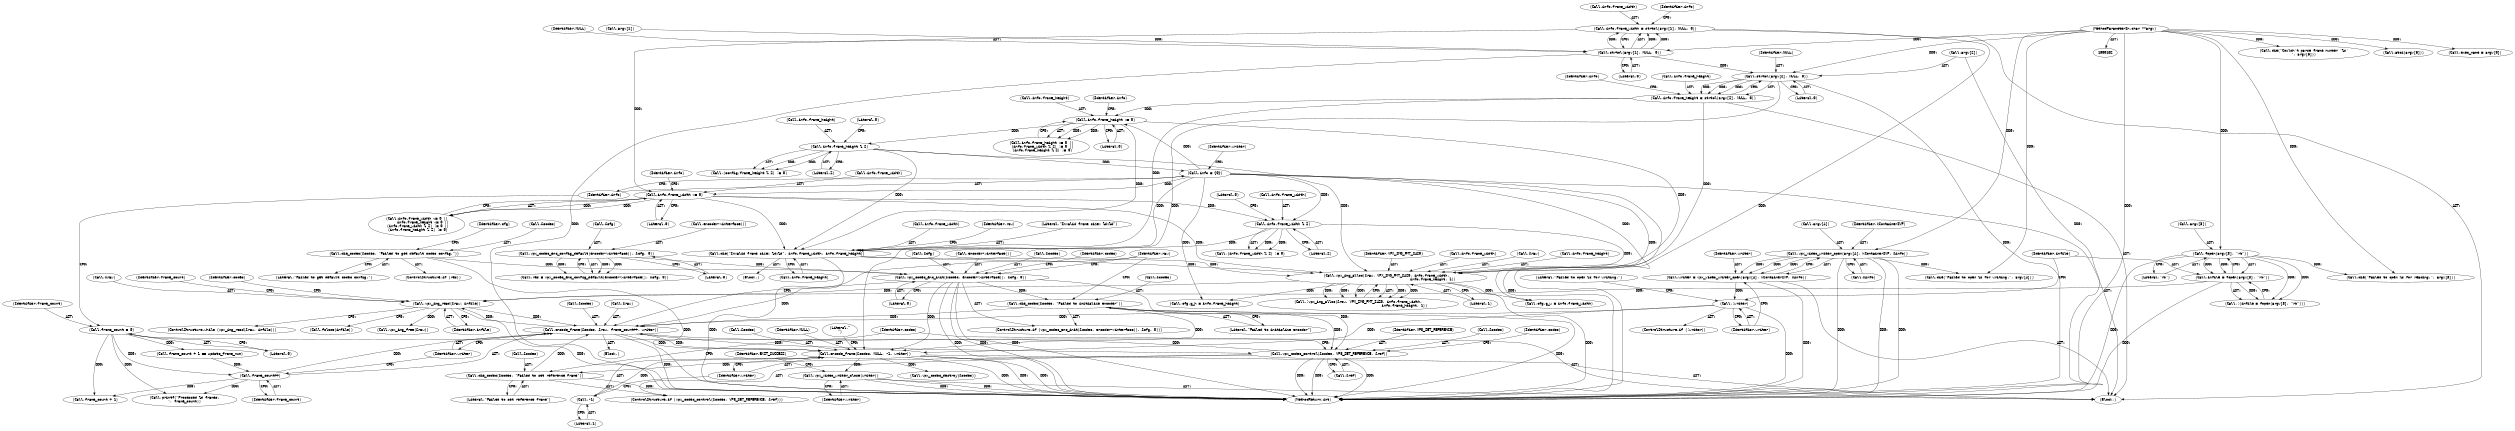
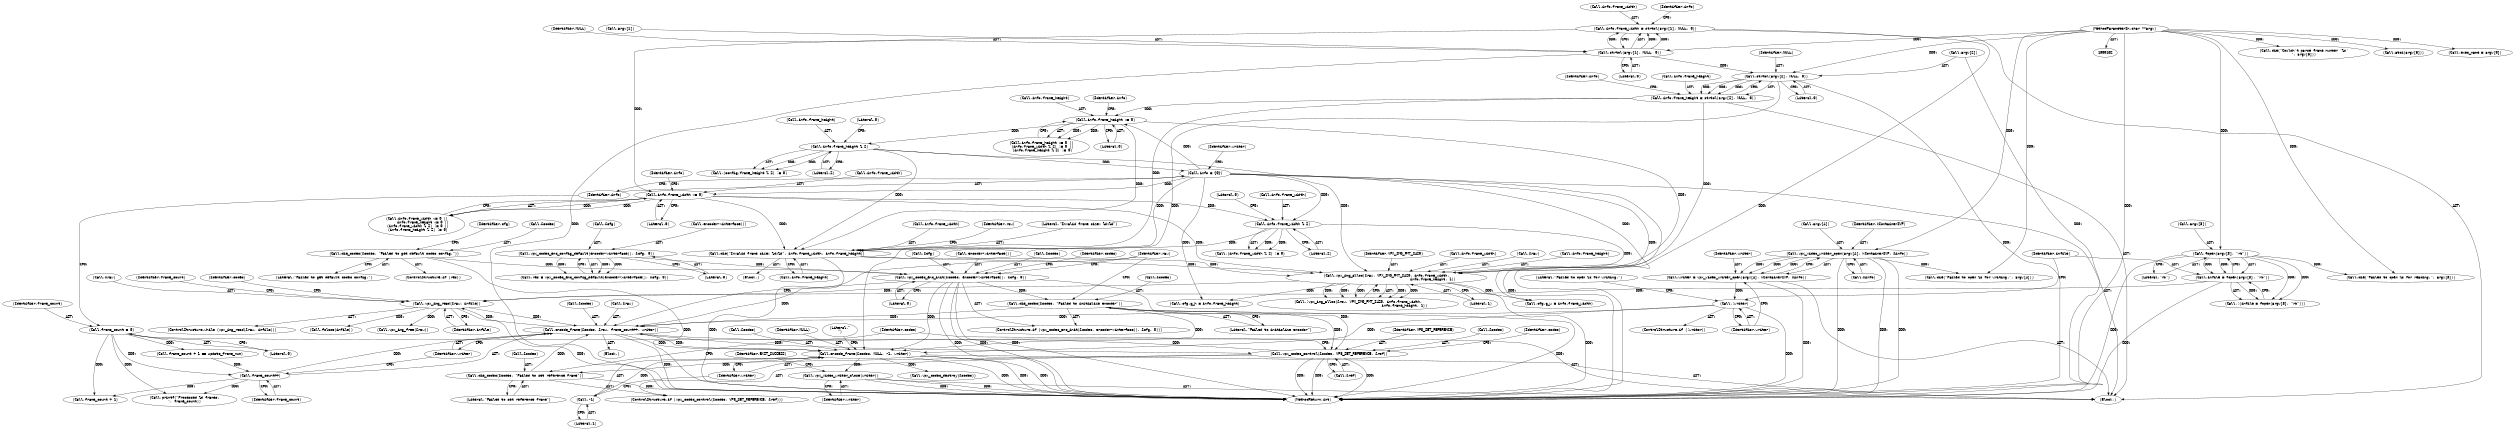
(1160, 40) -> (1160, 40)
(353, 317) -> (353, 317)
(401, 317) -> (401, 317)
